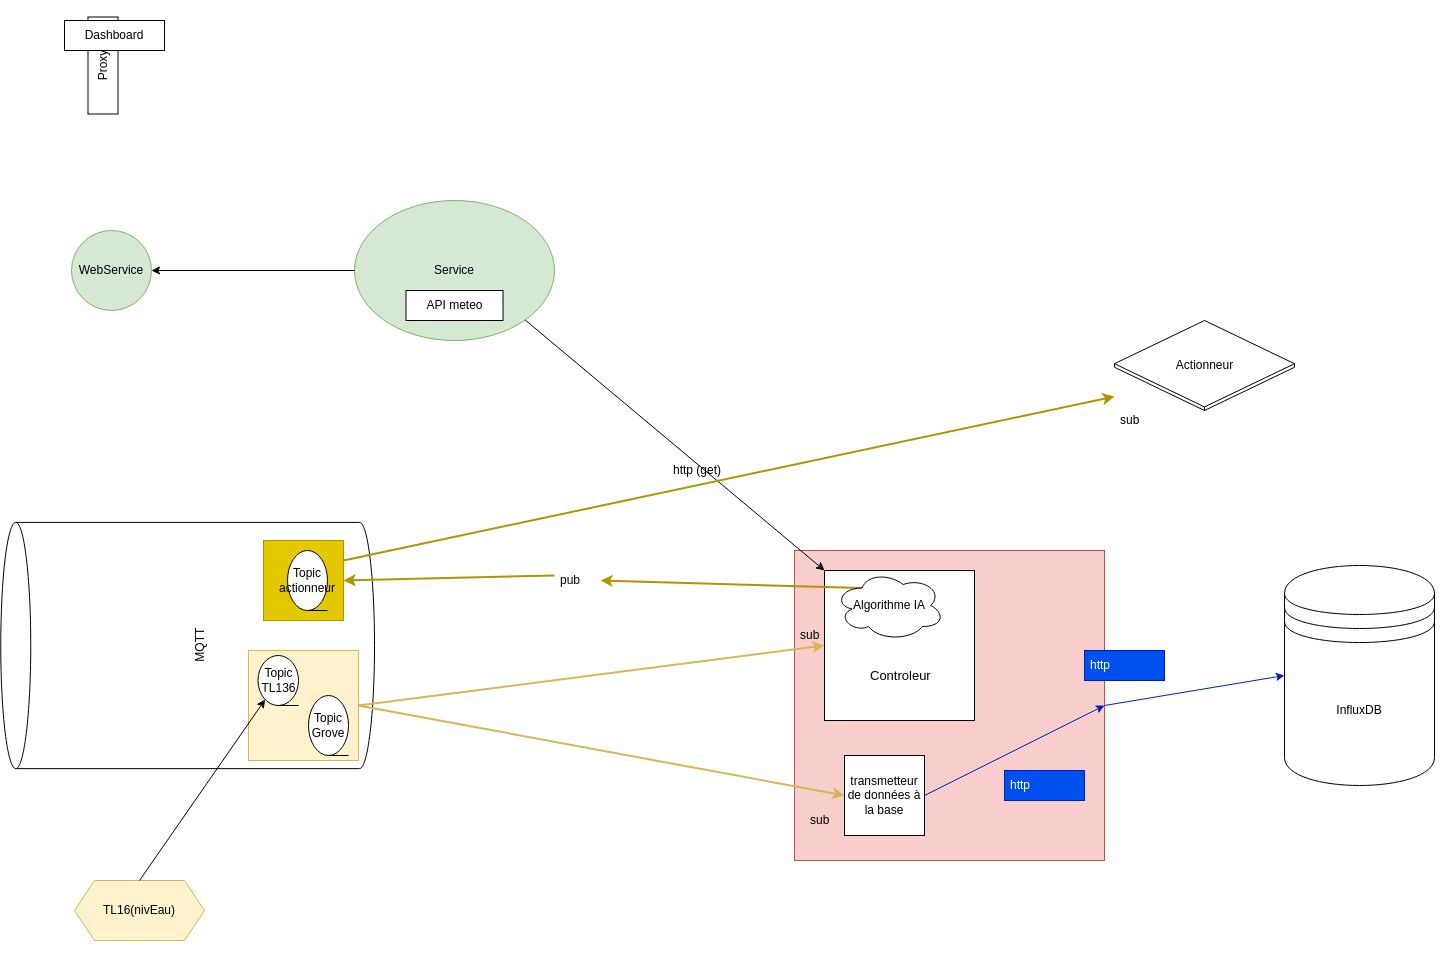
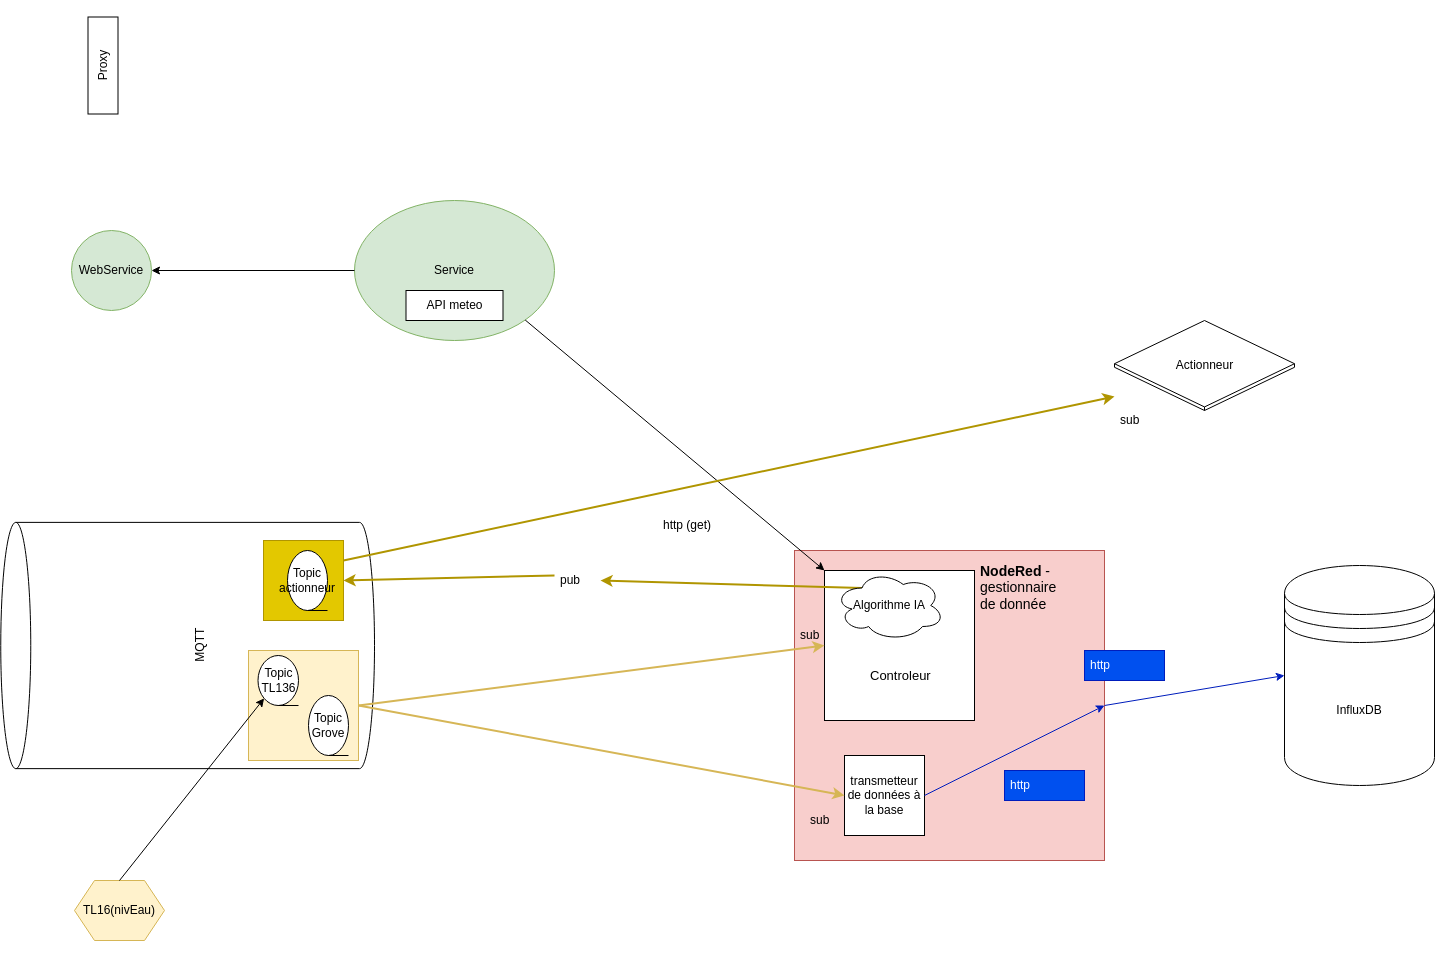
(115, 36) -> none
(707, 471) -> (697, 526)
none -> (1020, 586)
(140, 911) -> (120, 911)
